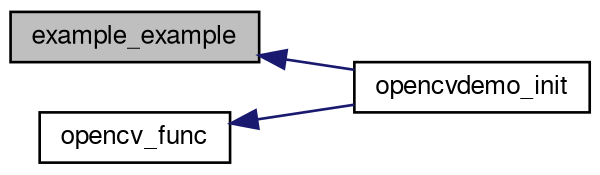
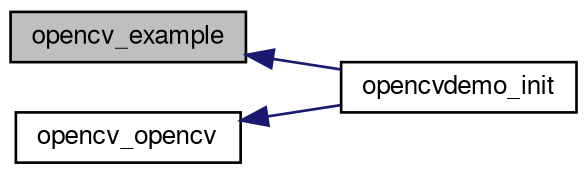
(135, 37) -> (128, 37)
(135, 138) -> (128, 138)
